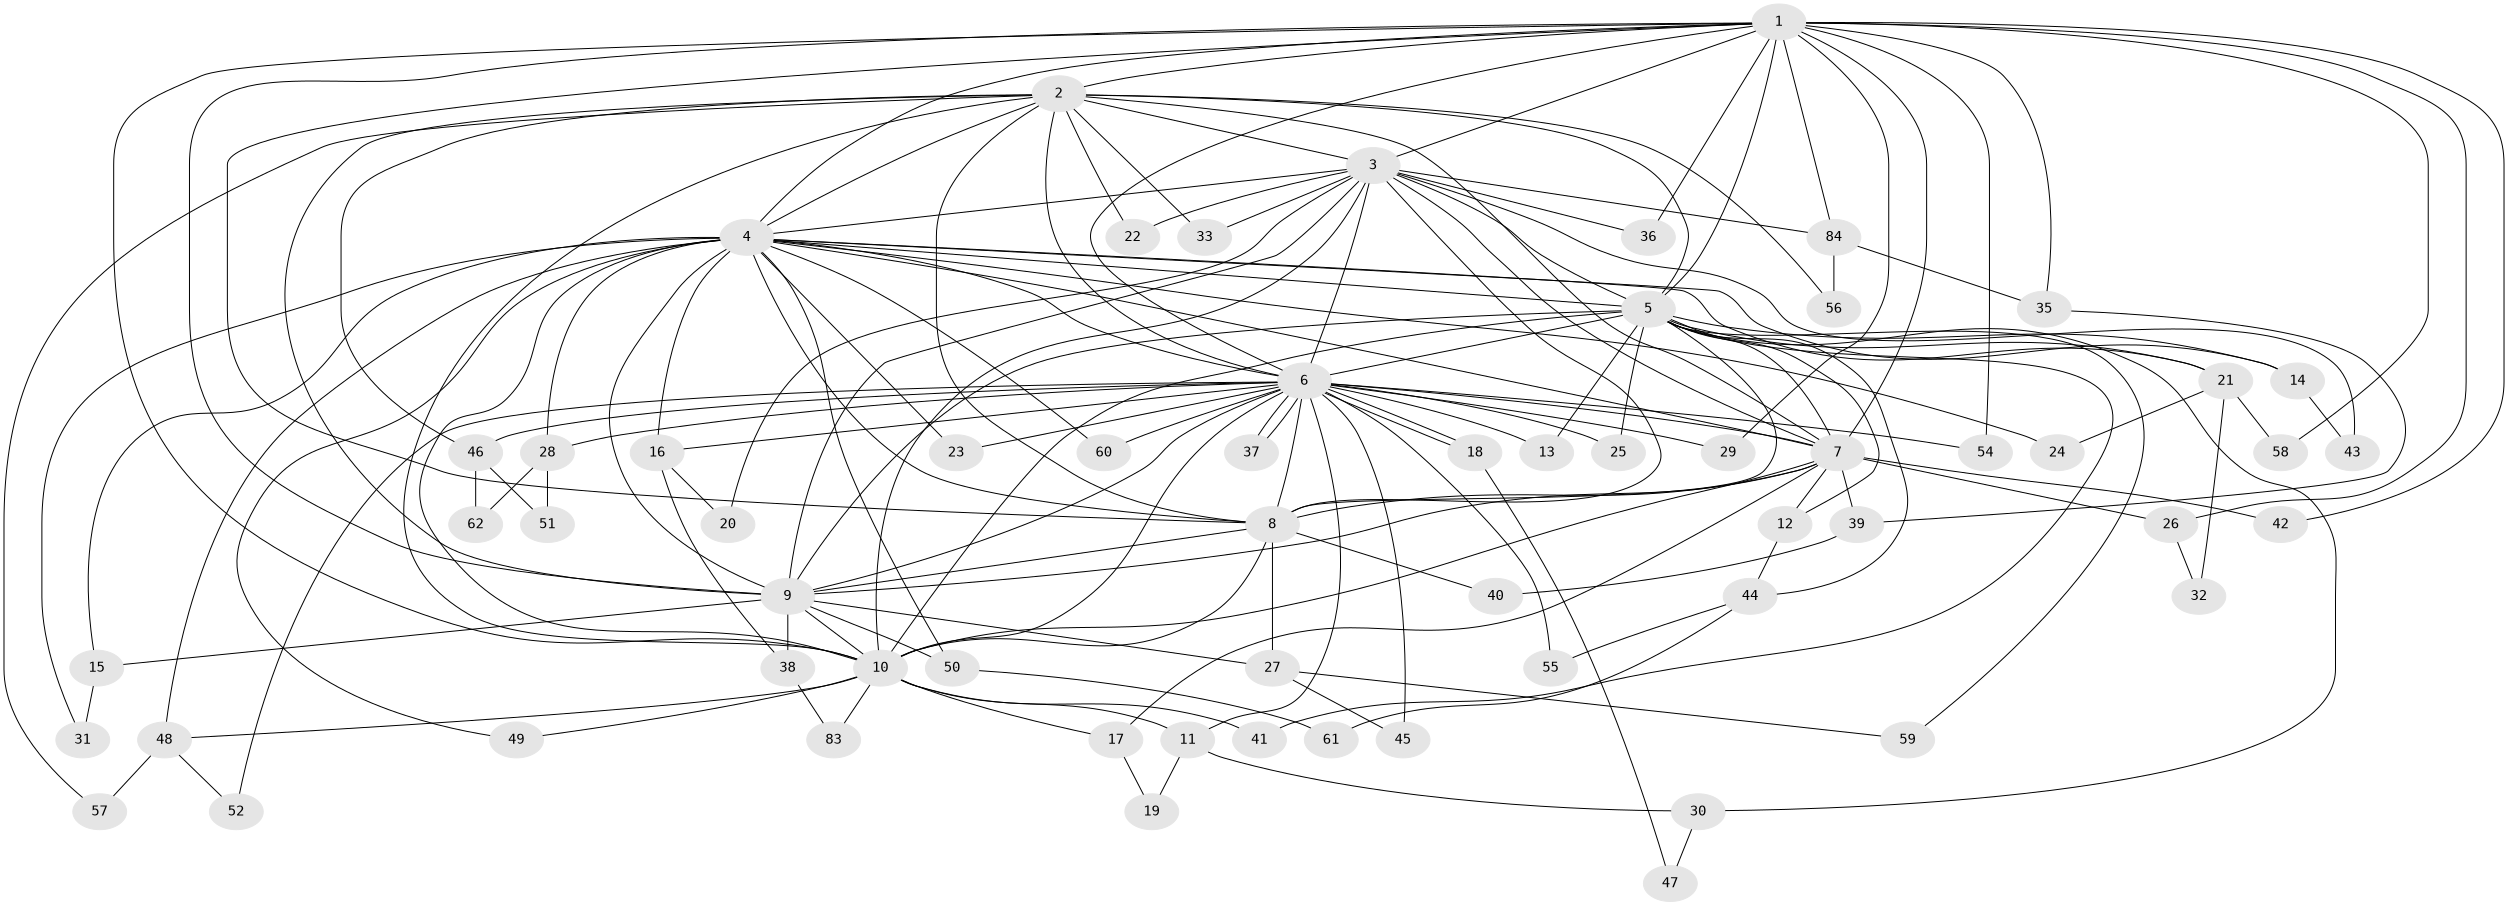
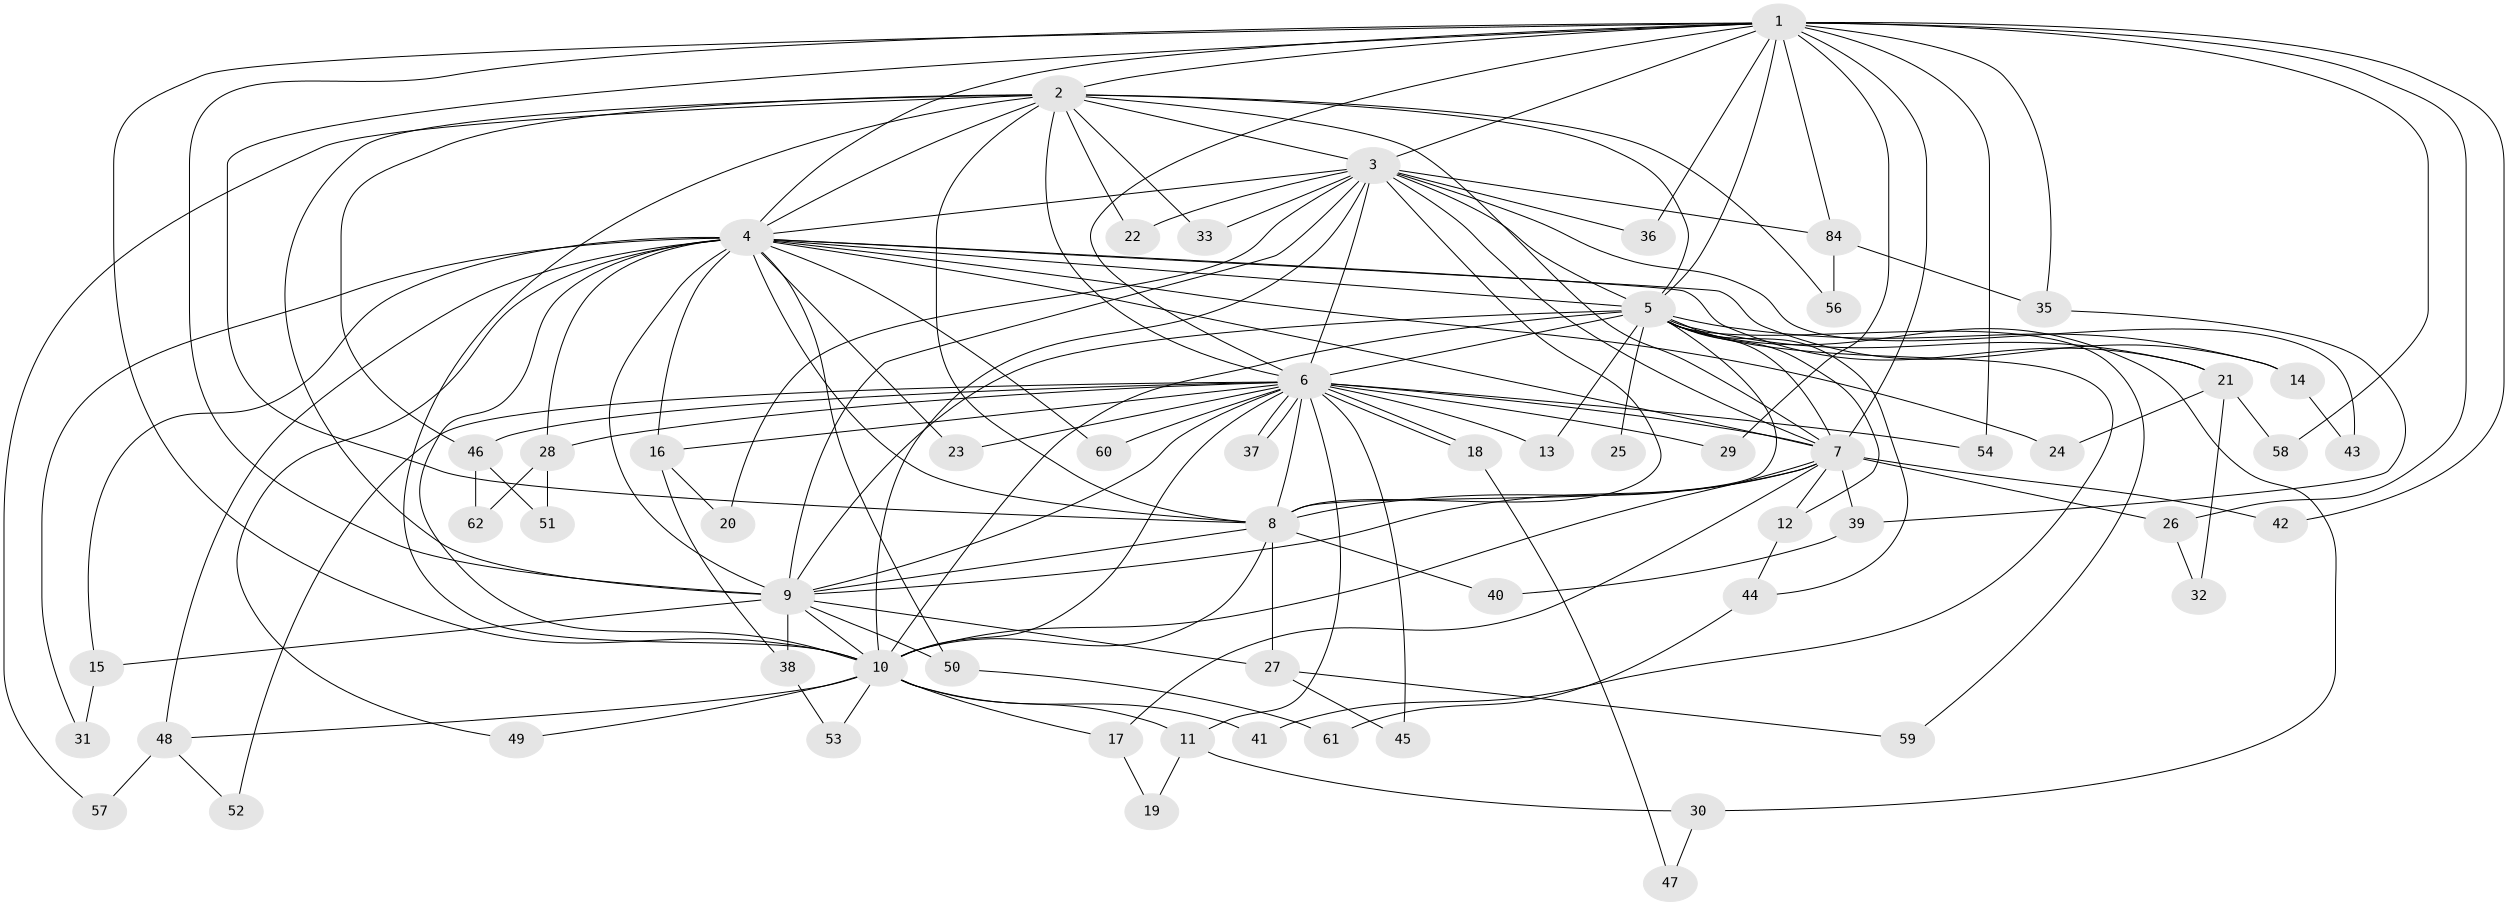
(1031, 293) -> none
(1526, 419) -> none
(1551, 668) -> none
(834, 740) -> (834, 740)
